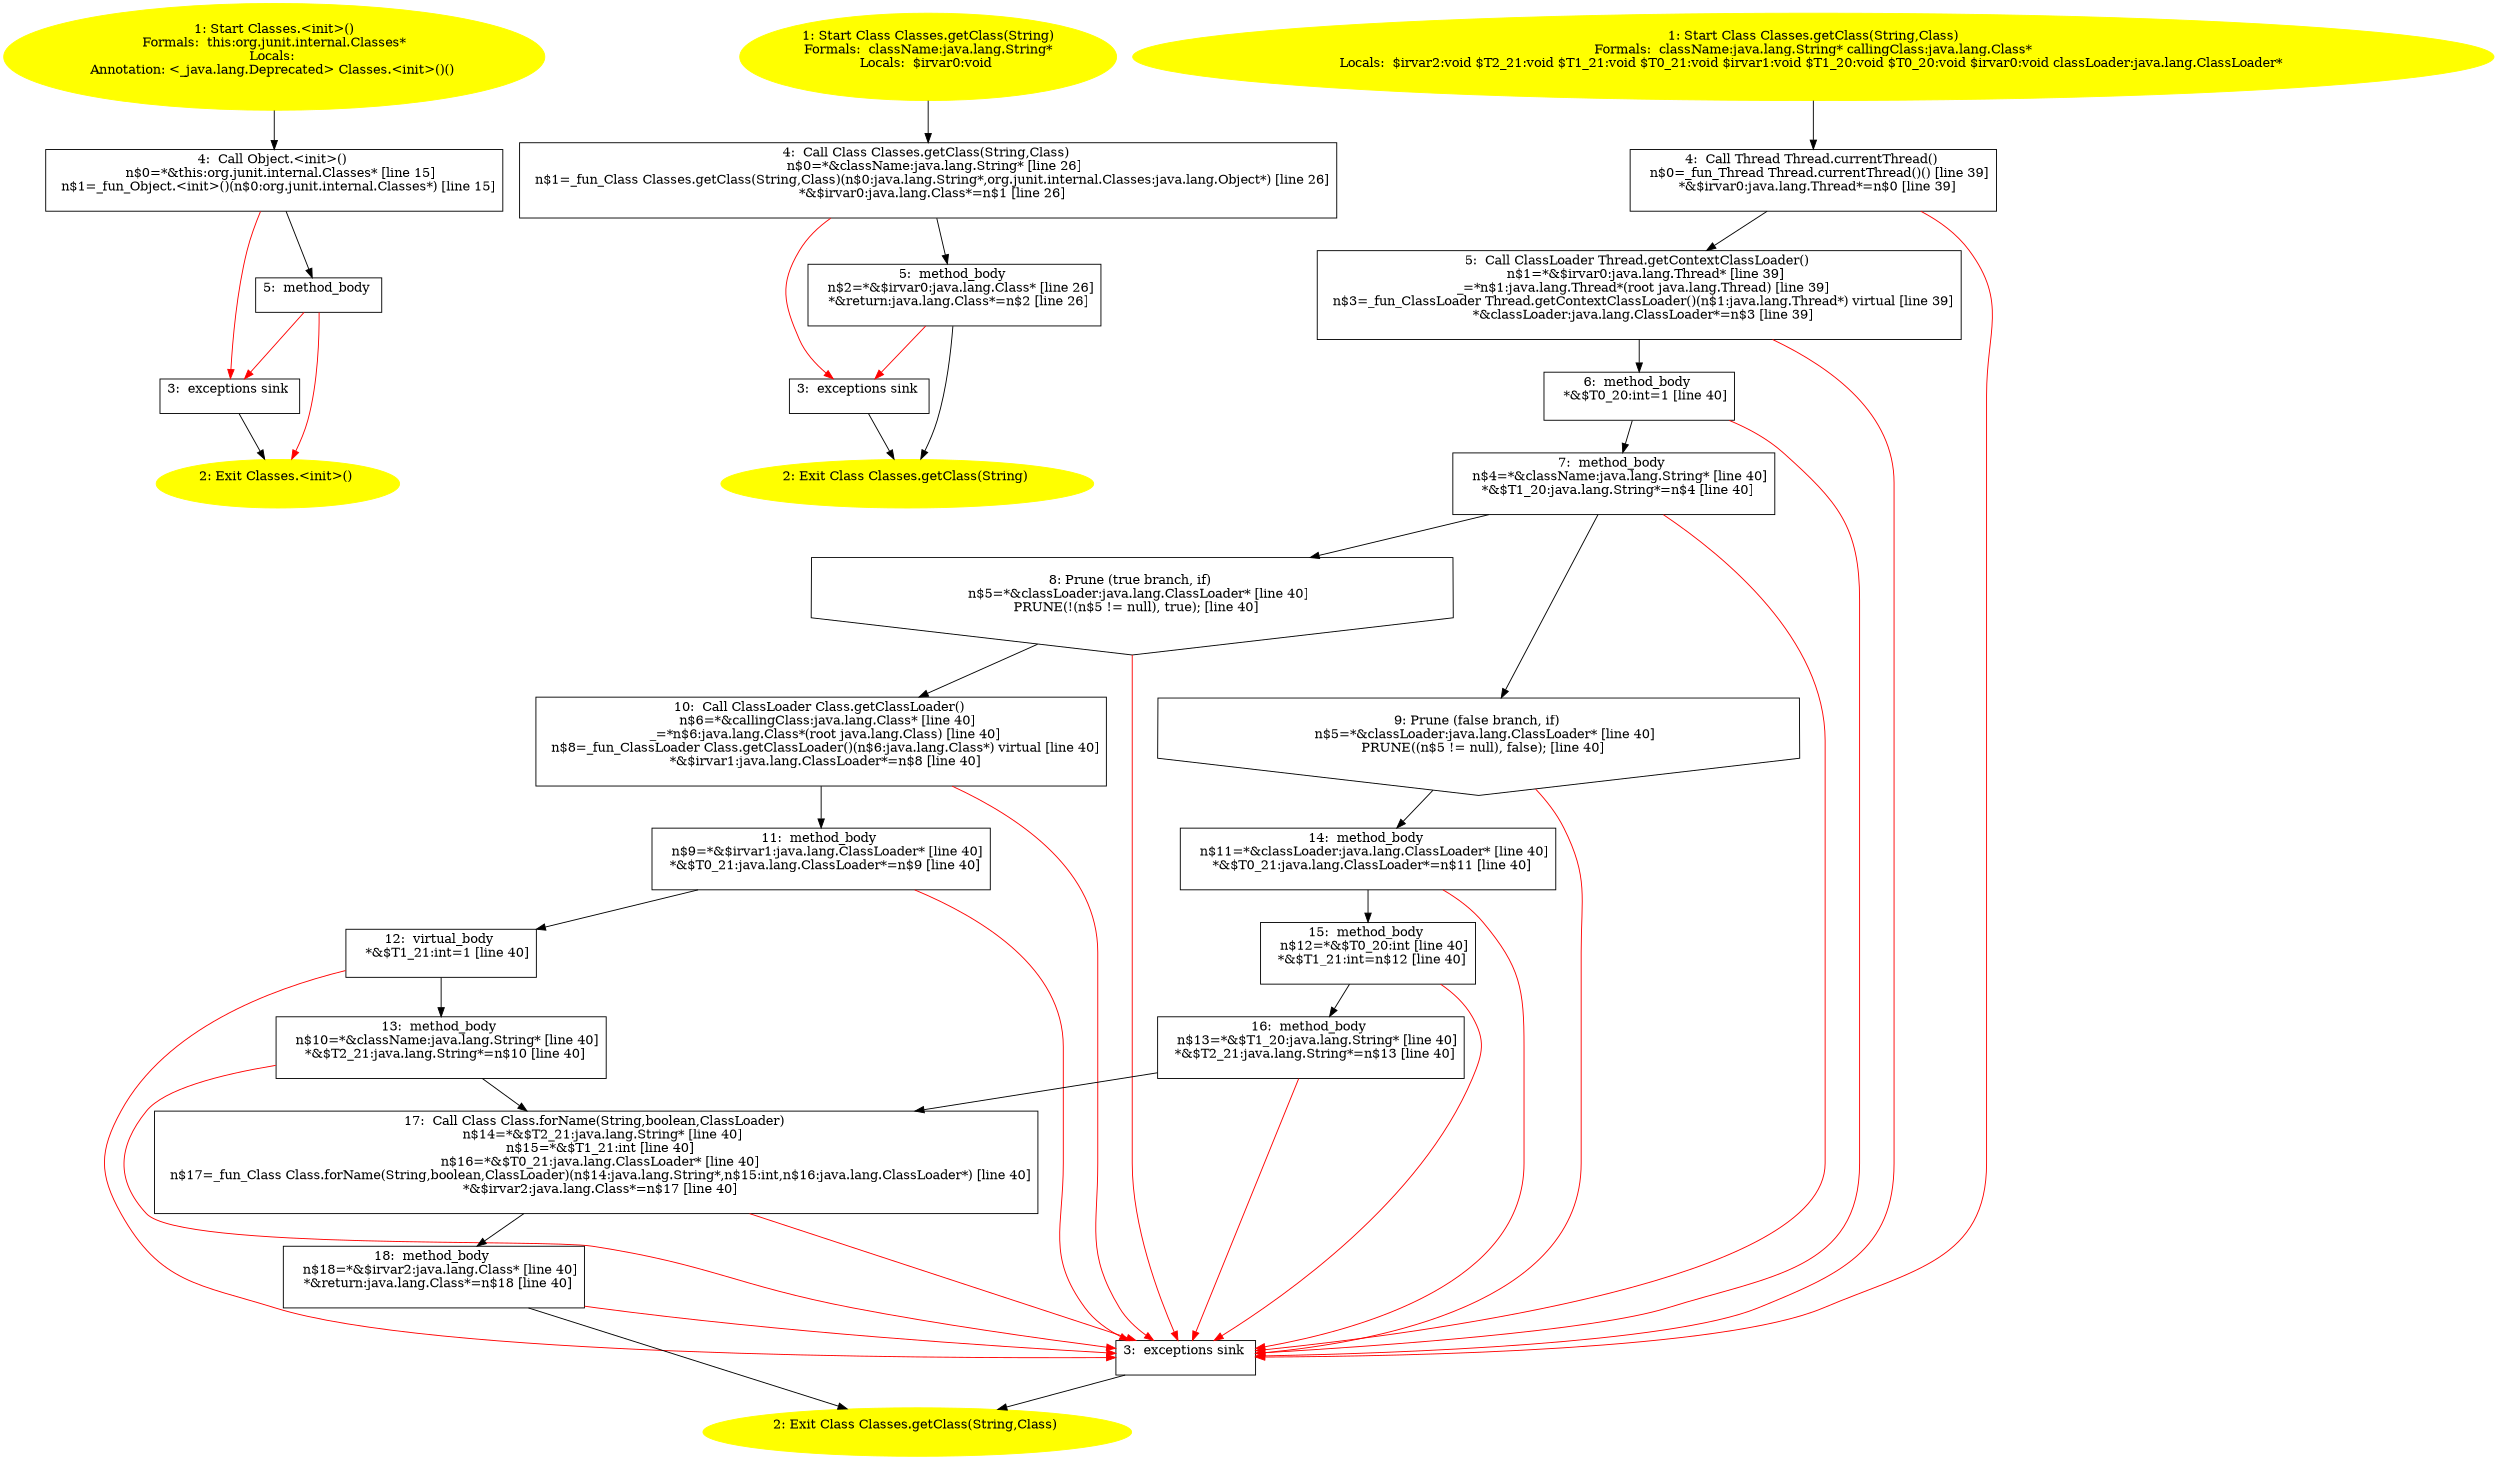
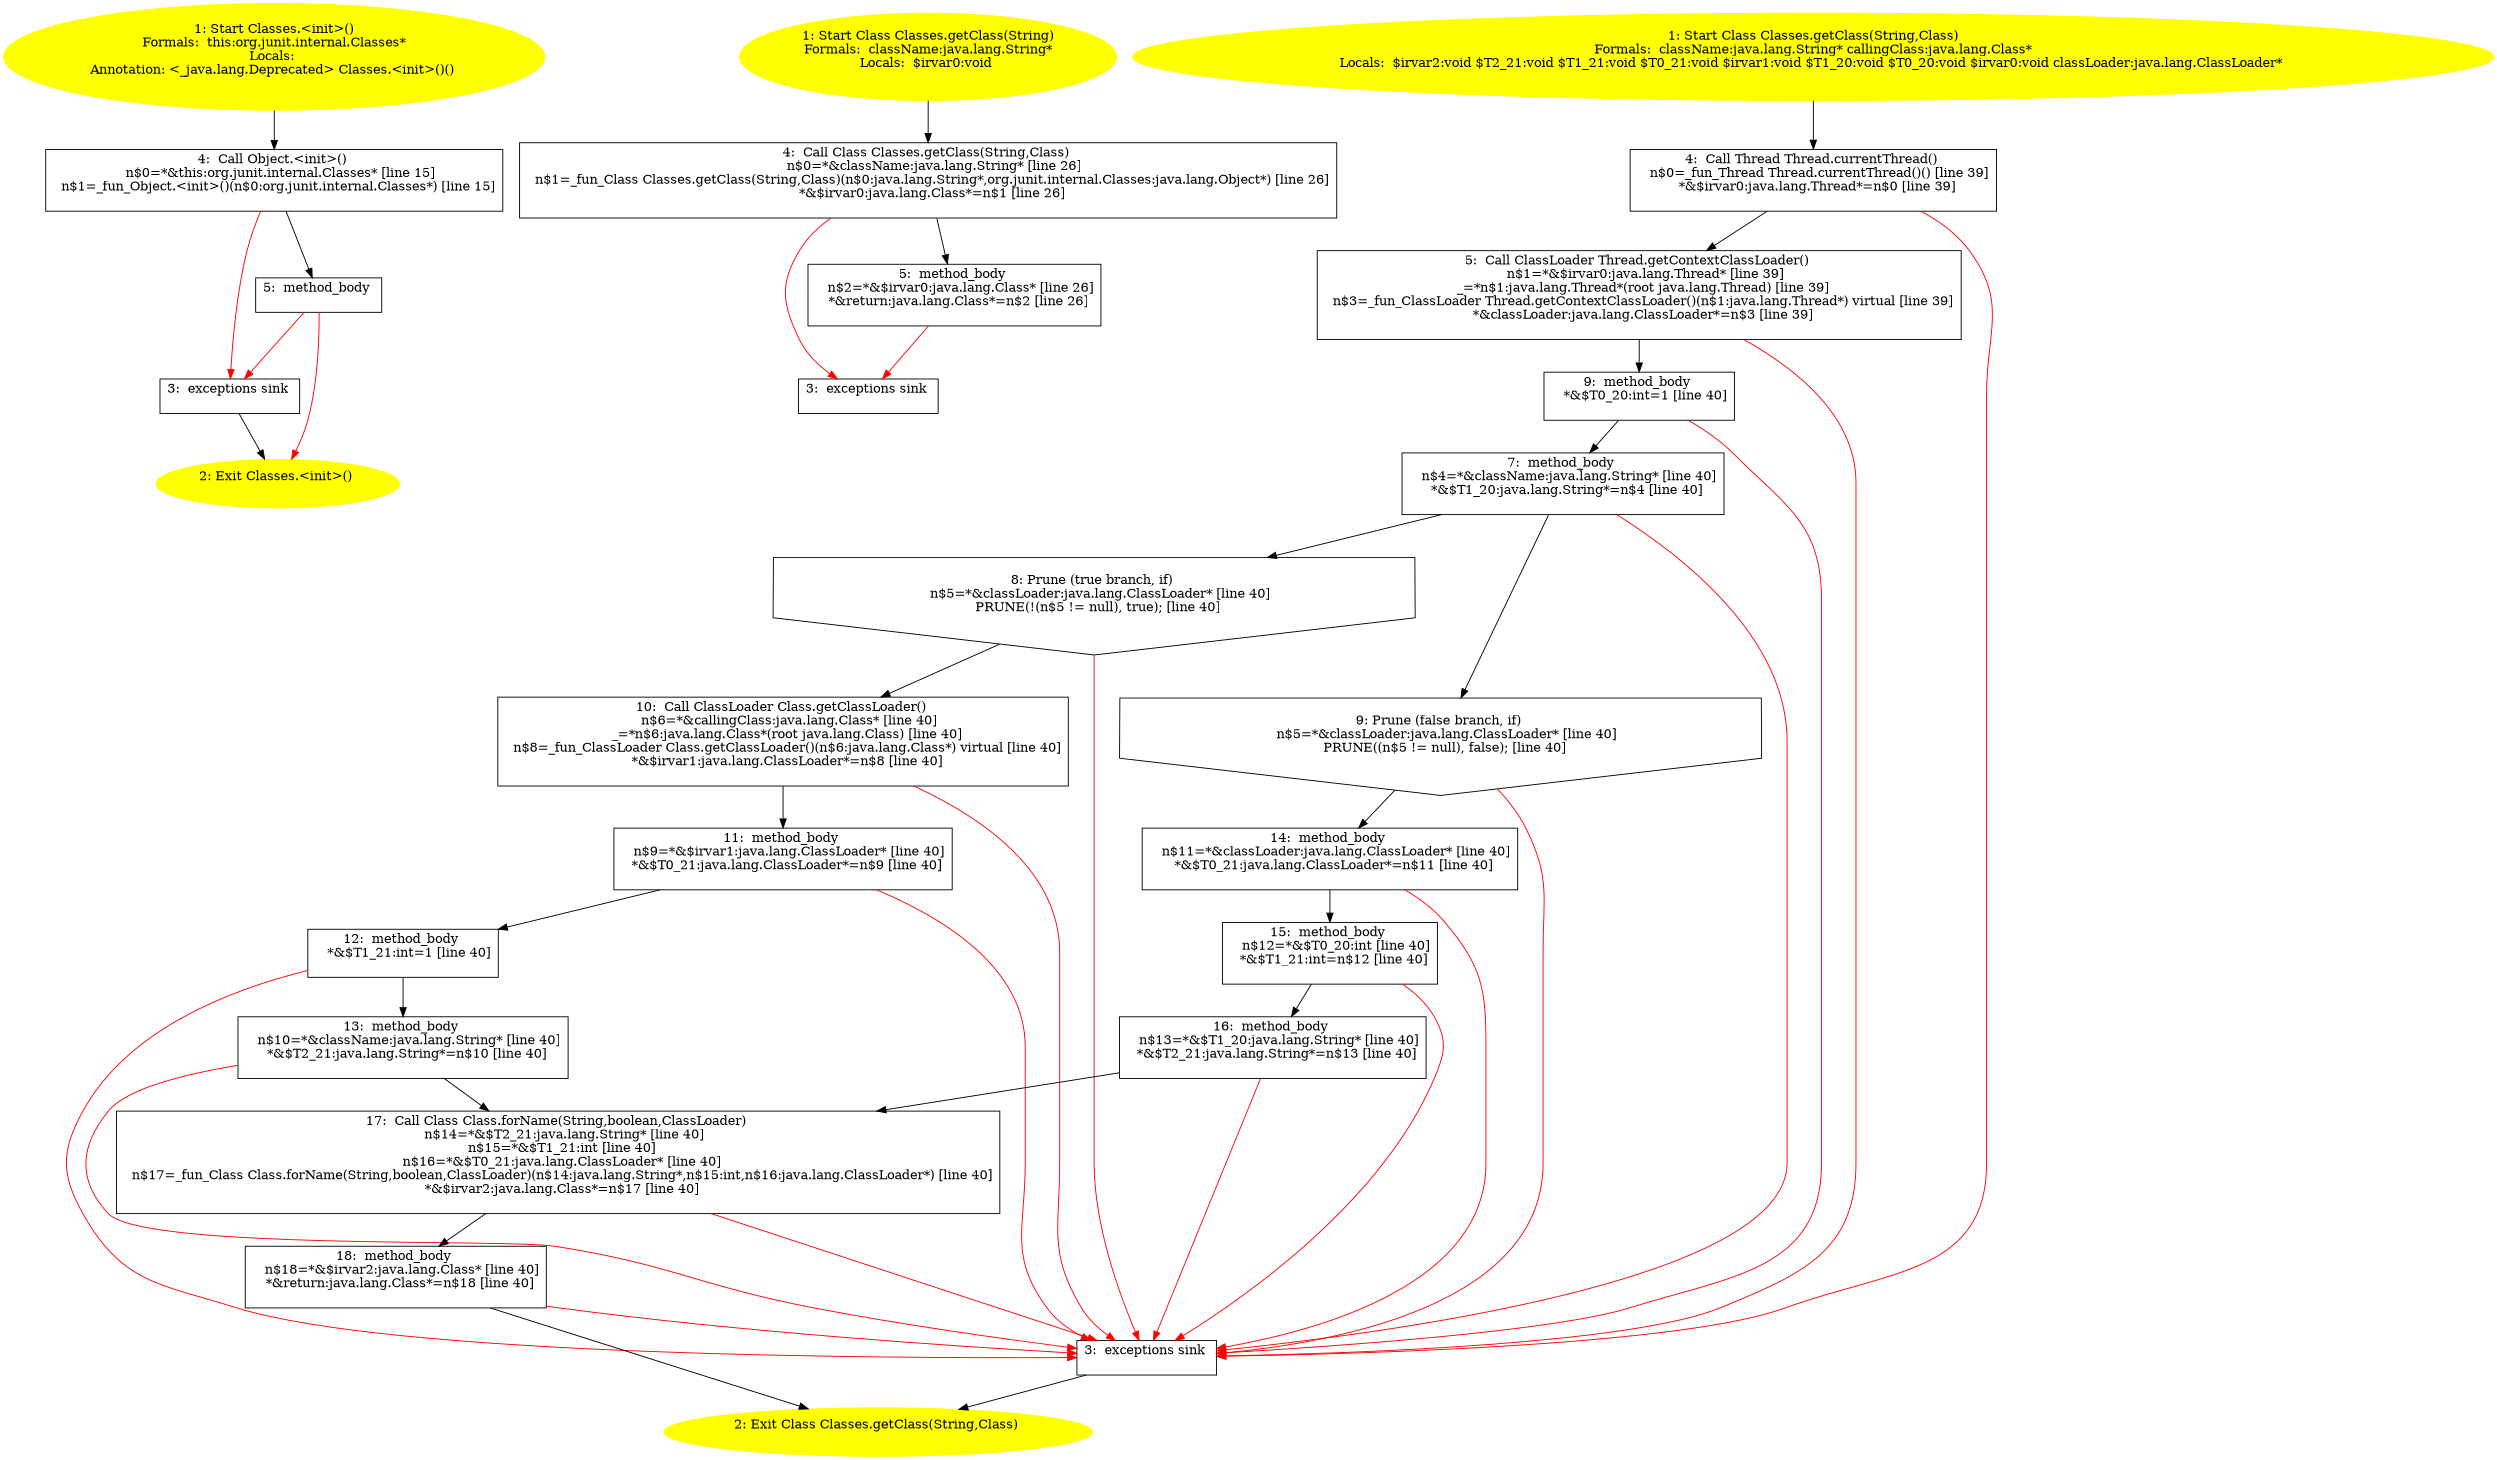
(1639, 396) -> (1639, 396)
(907, 484) -> none
(441, 953) -> (403, 953)
